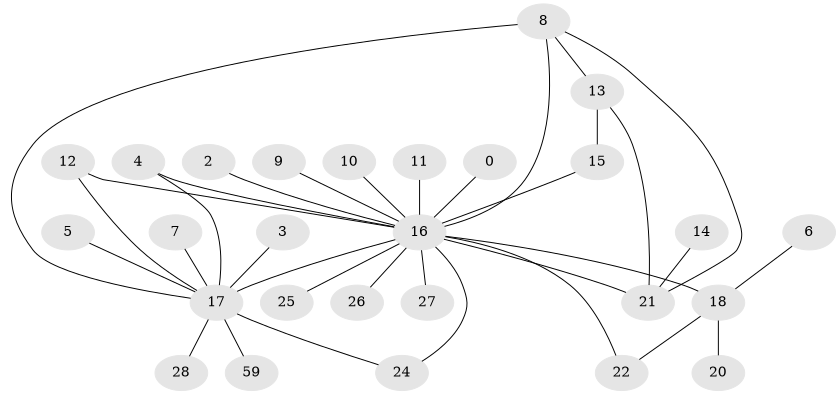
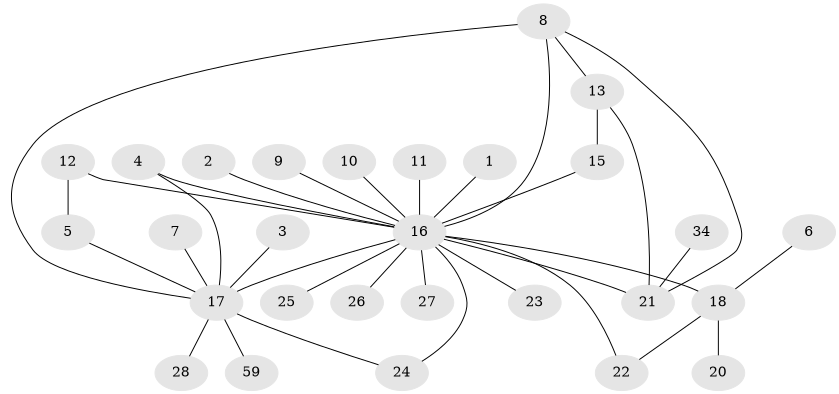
(490, 162) -> (490, 162)
(702, 232) -> (702, 232)
(131, 241) -> (68, 197)
none -> (535, 303)
